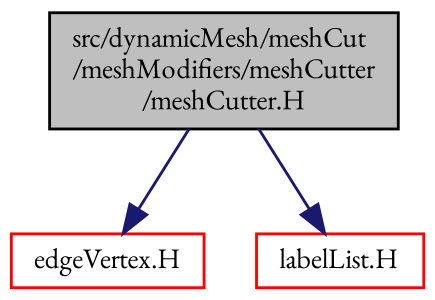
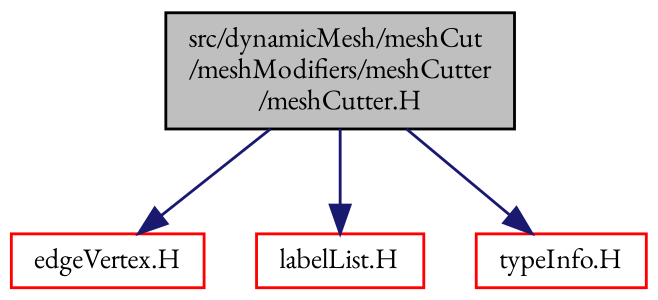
none -> (561, 261)
